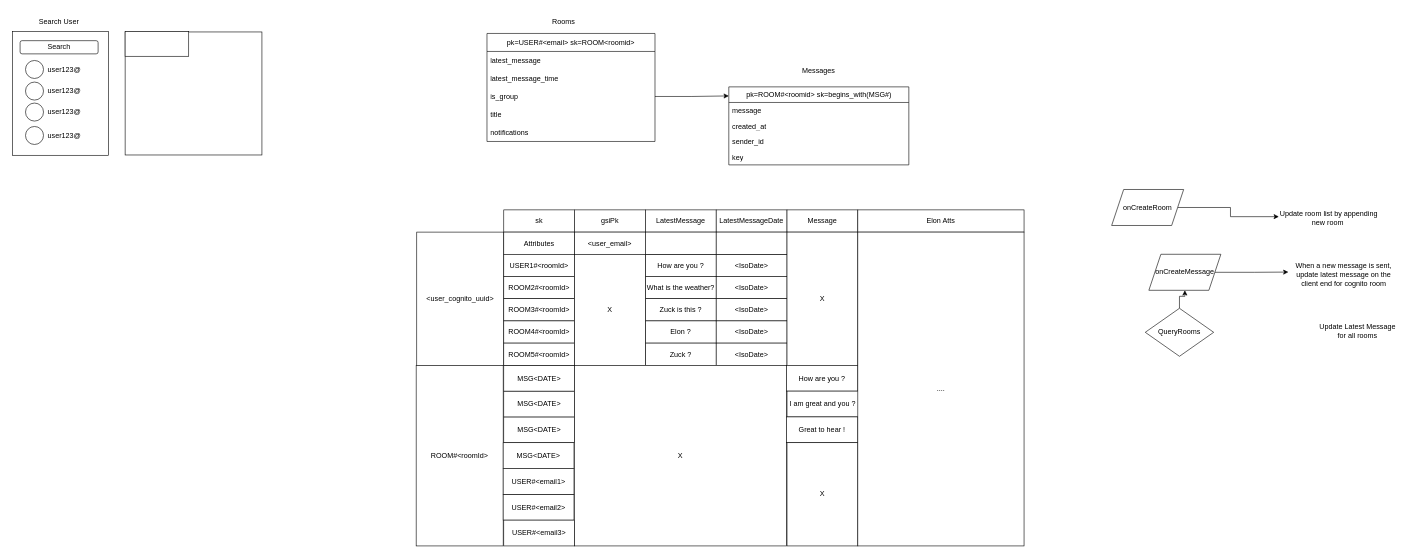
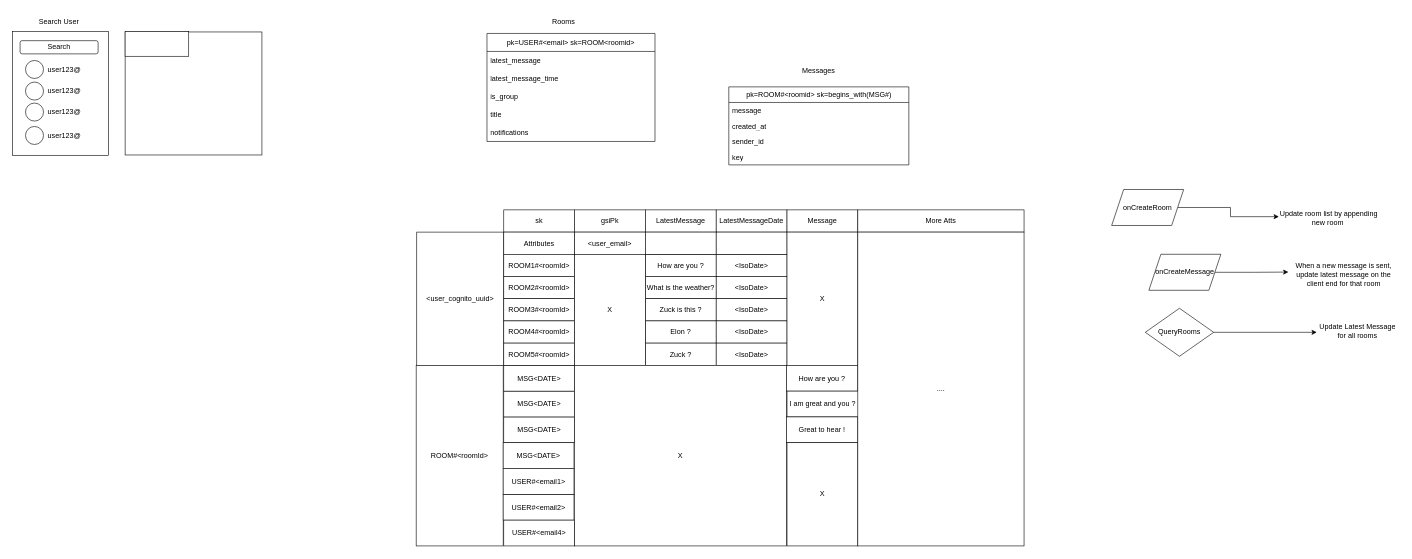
(678, 96) -> none
(941, 221) -> (941, 221)
(539, 266) -> (539, 266)
(1344, 275) -> (1344, 275)
(1179, 299) -> (1311, 332)
(539, 533) -> (539, 533)
